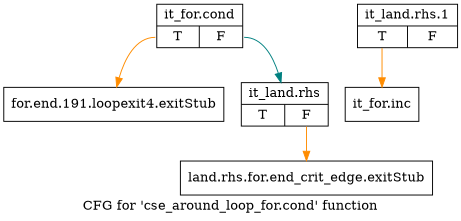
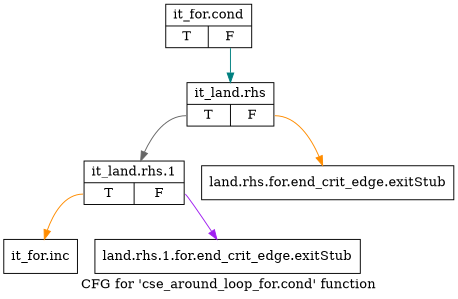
(114, 104) -> none
none -> (160, 128)
none -> (228, 256)
